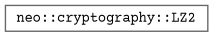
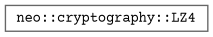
(107, 18) -> (107, 18)
